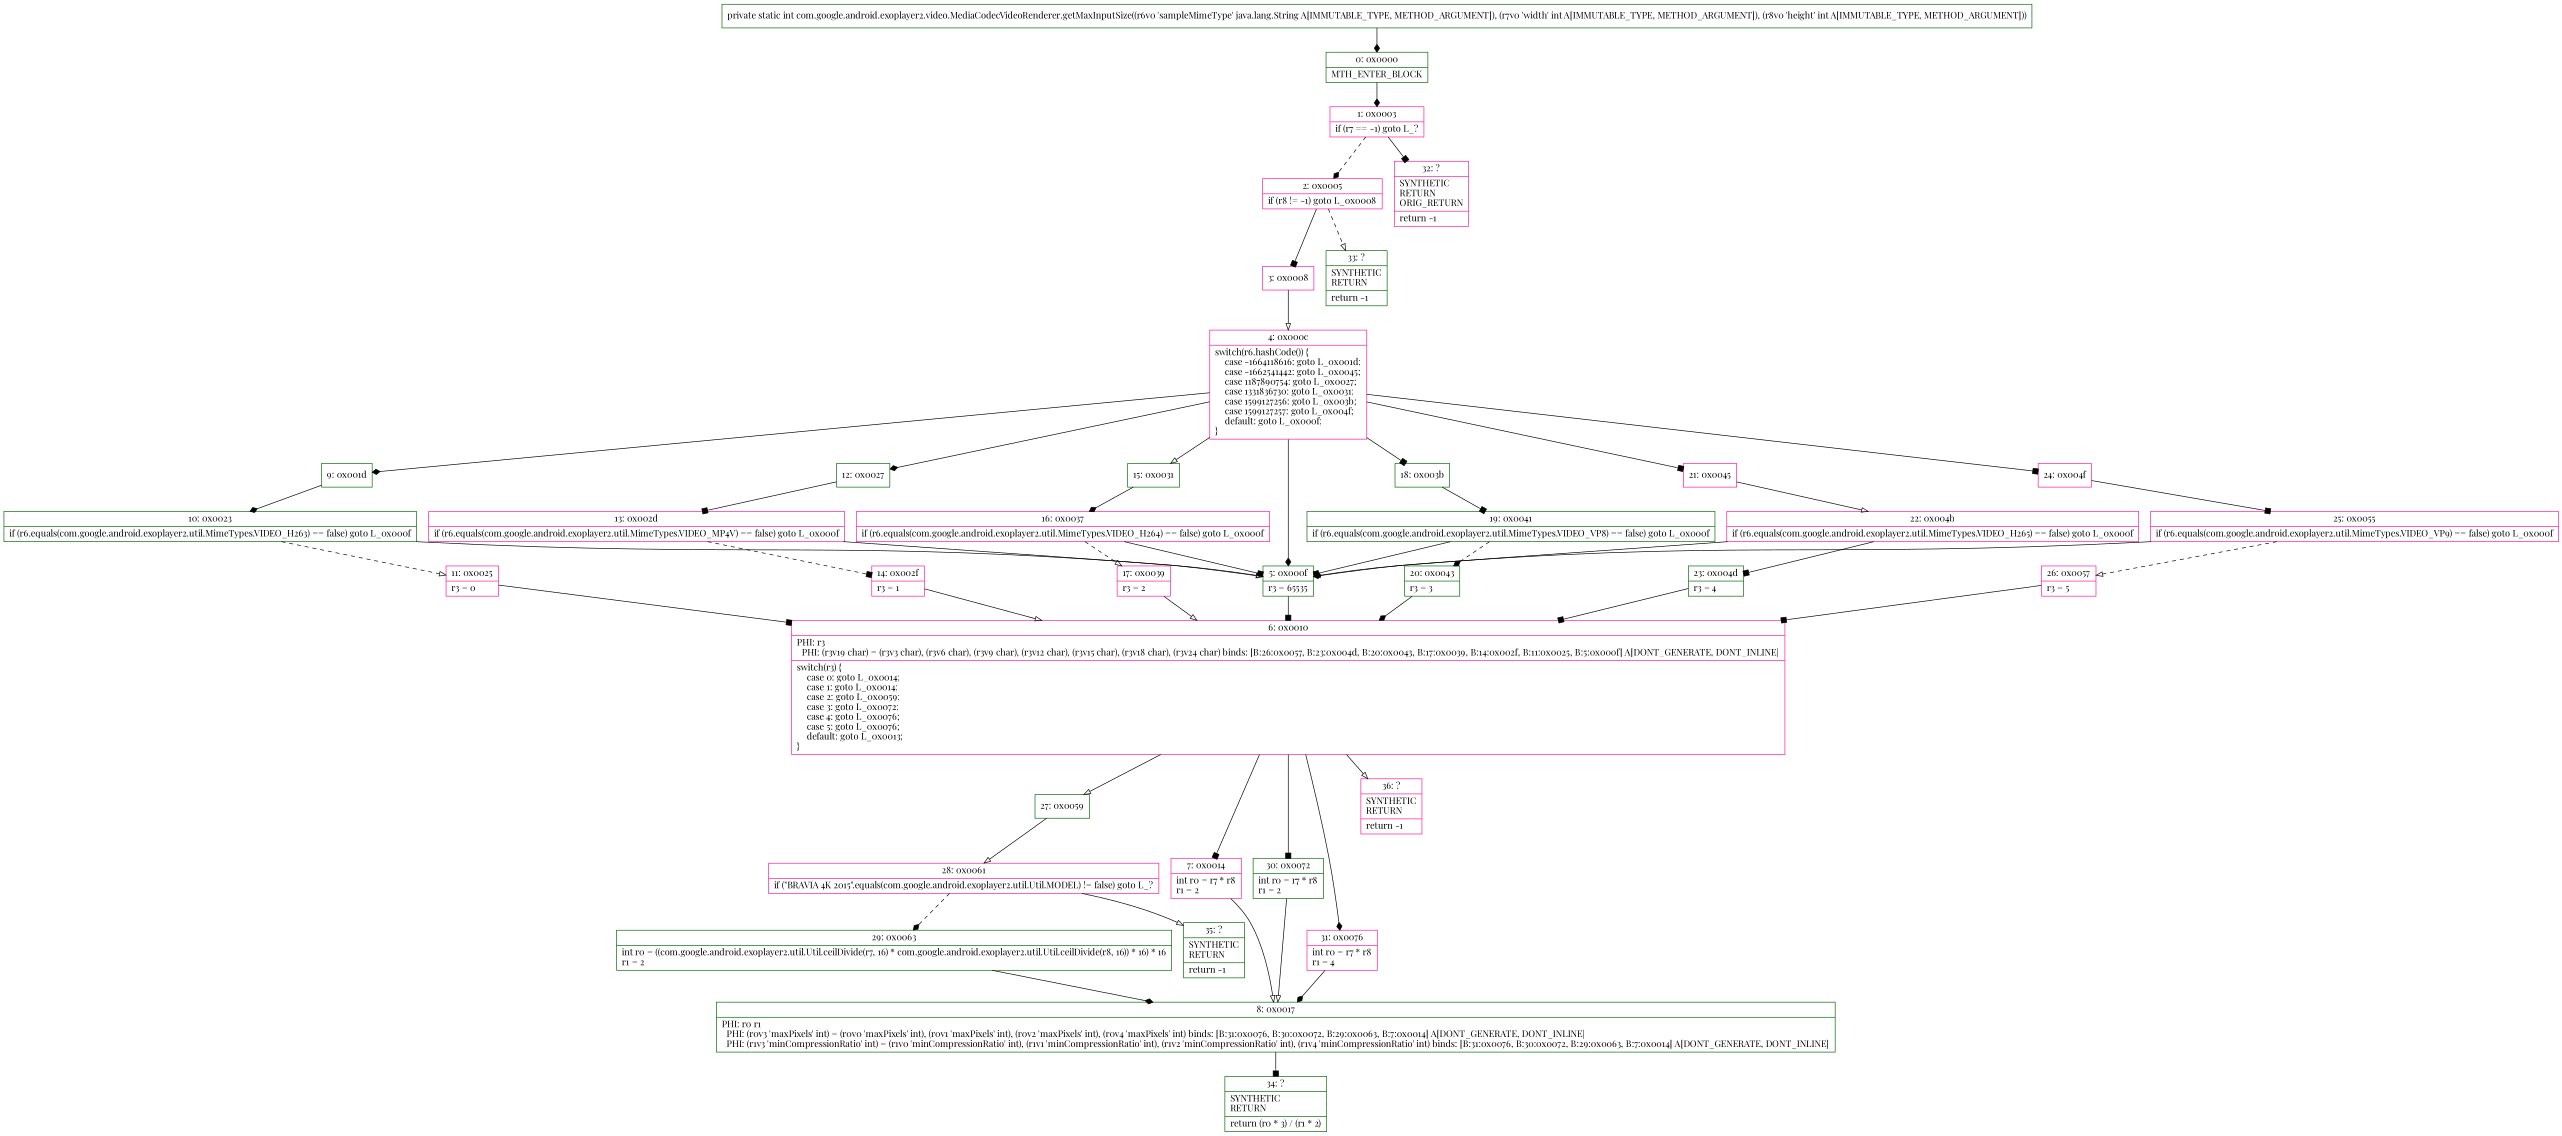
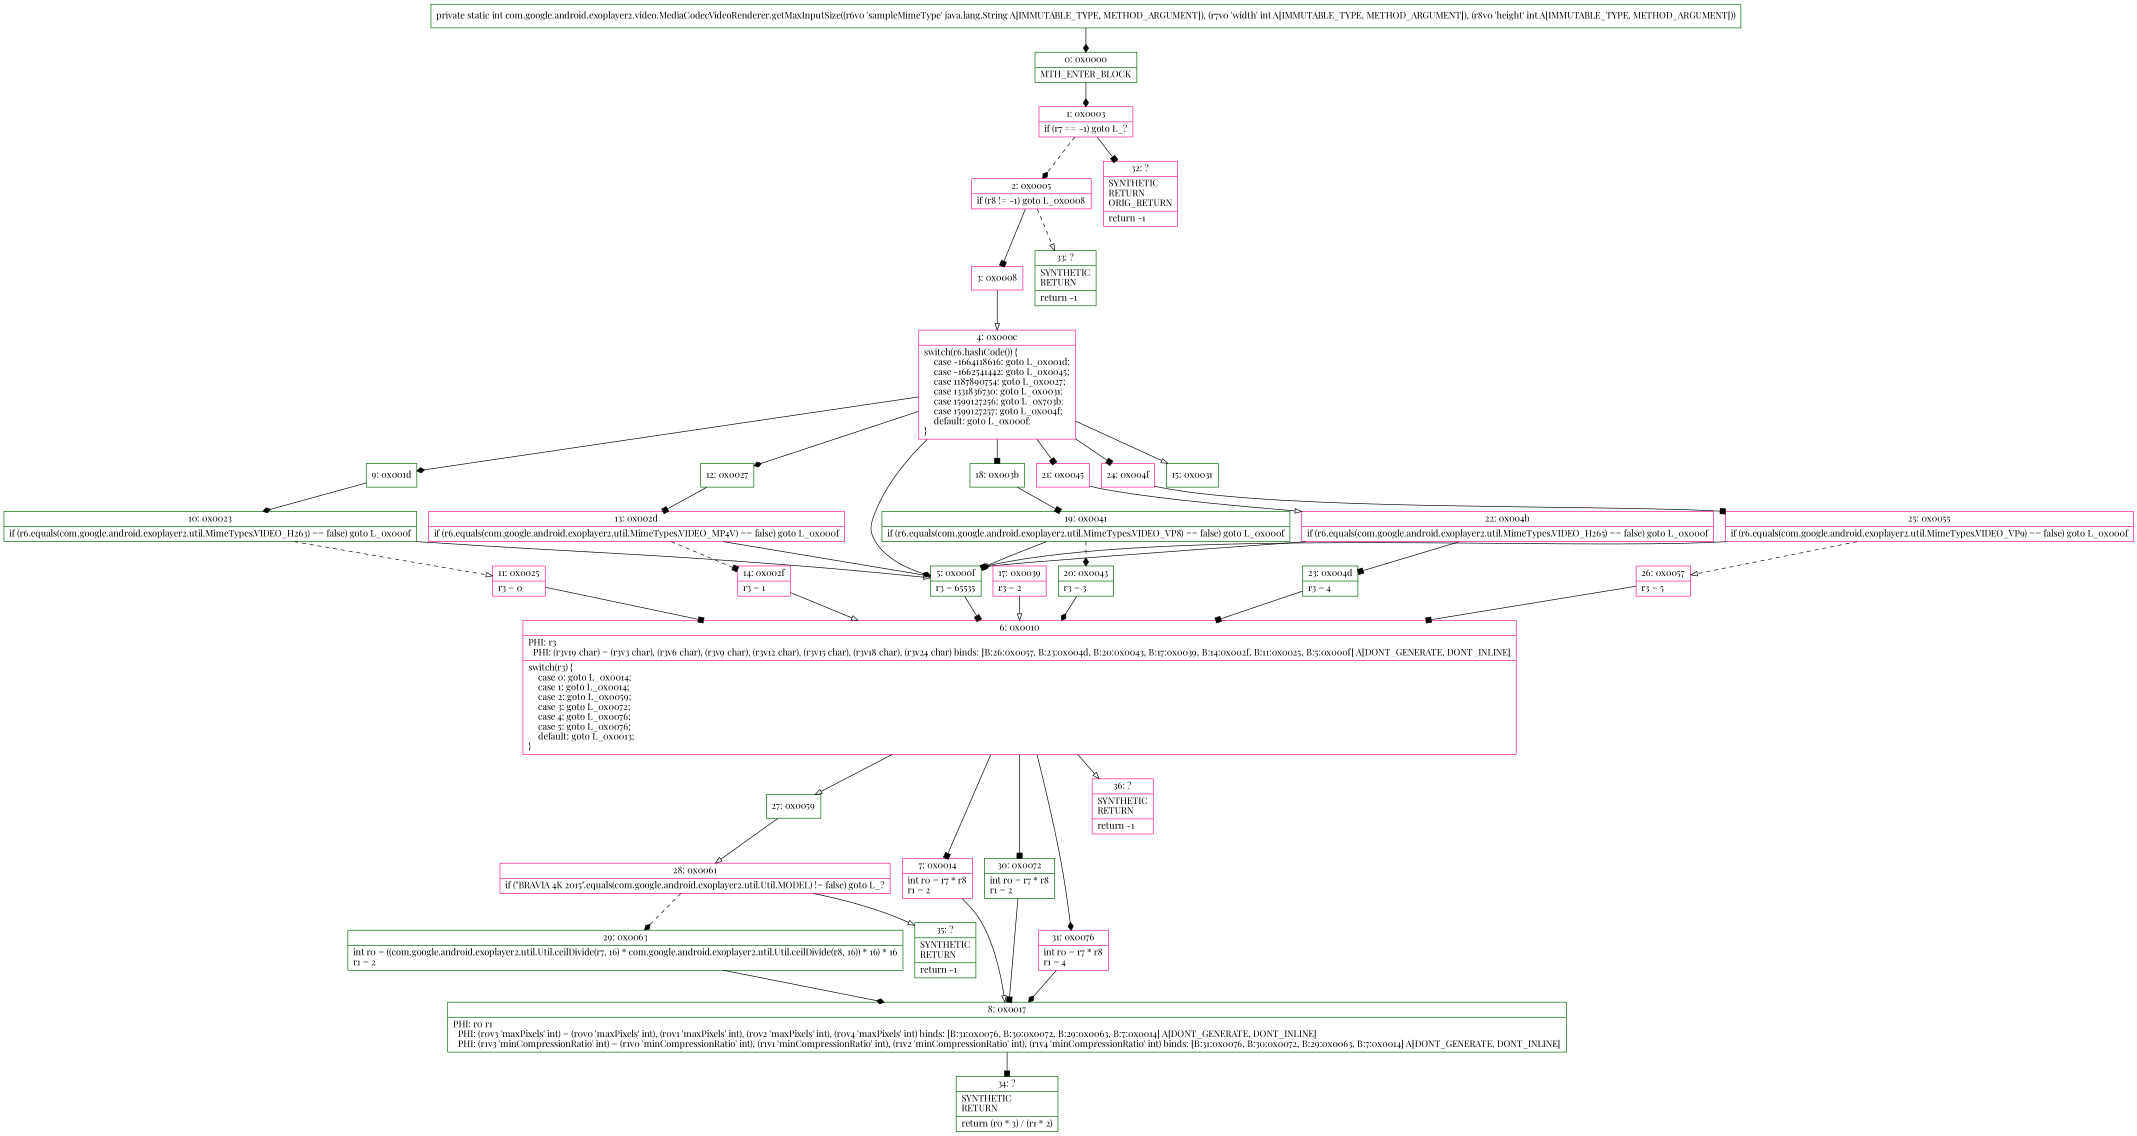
(1286, 402) -> (994, 402)
(1063, 527) -> none
(1283, 947) -> (1014, 947)
